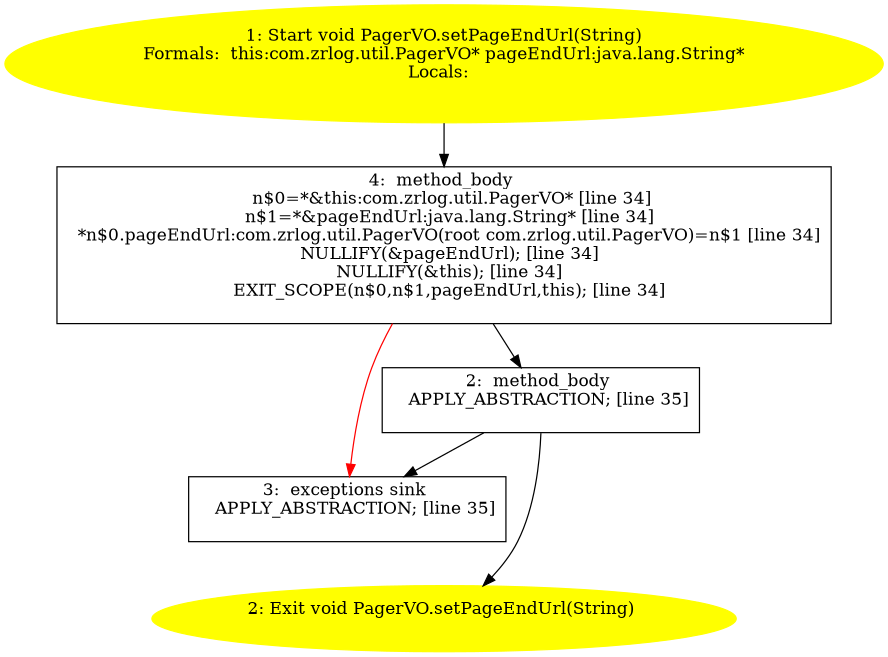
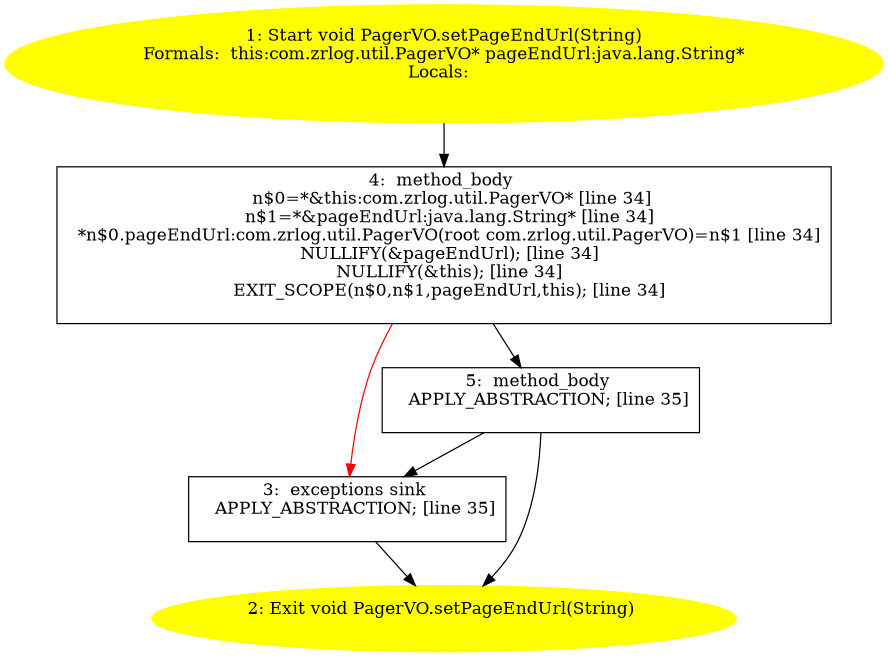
(541, 400) -> (541, 400)
none -> (391, 559)
